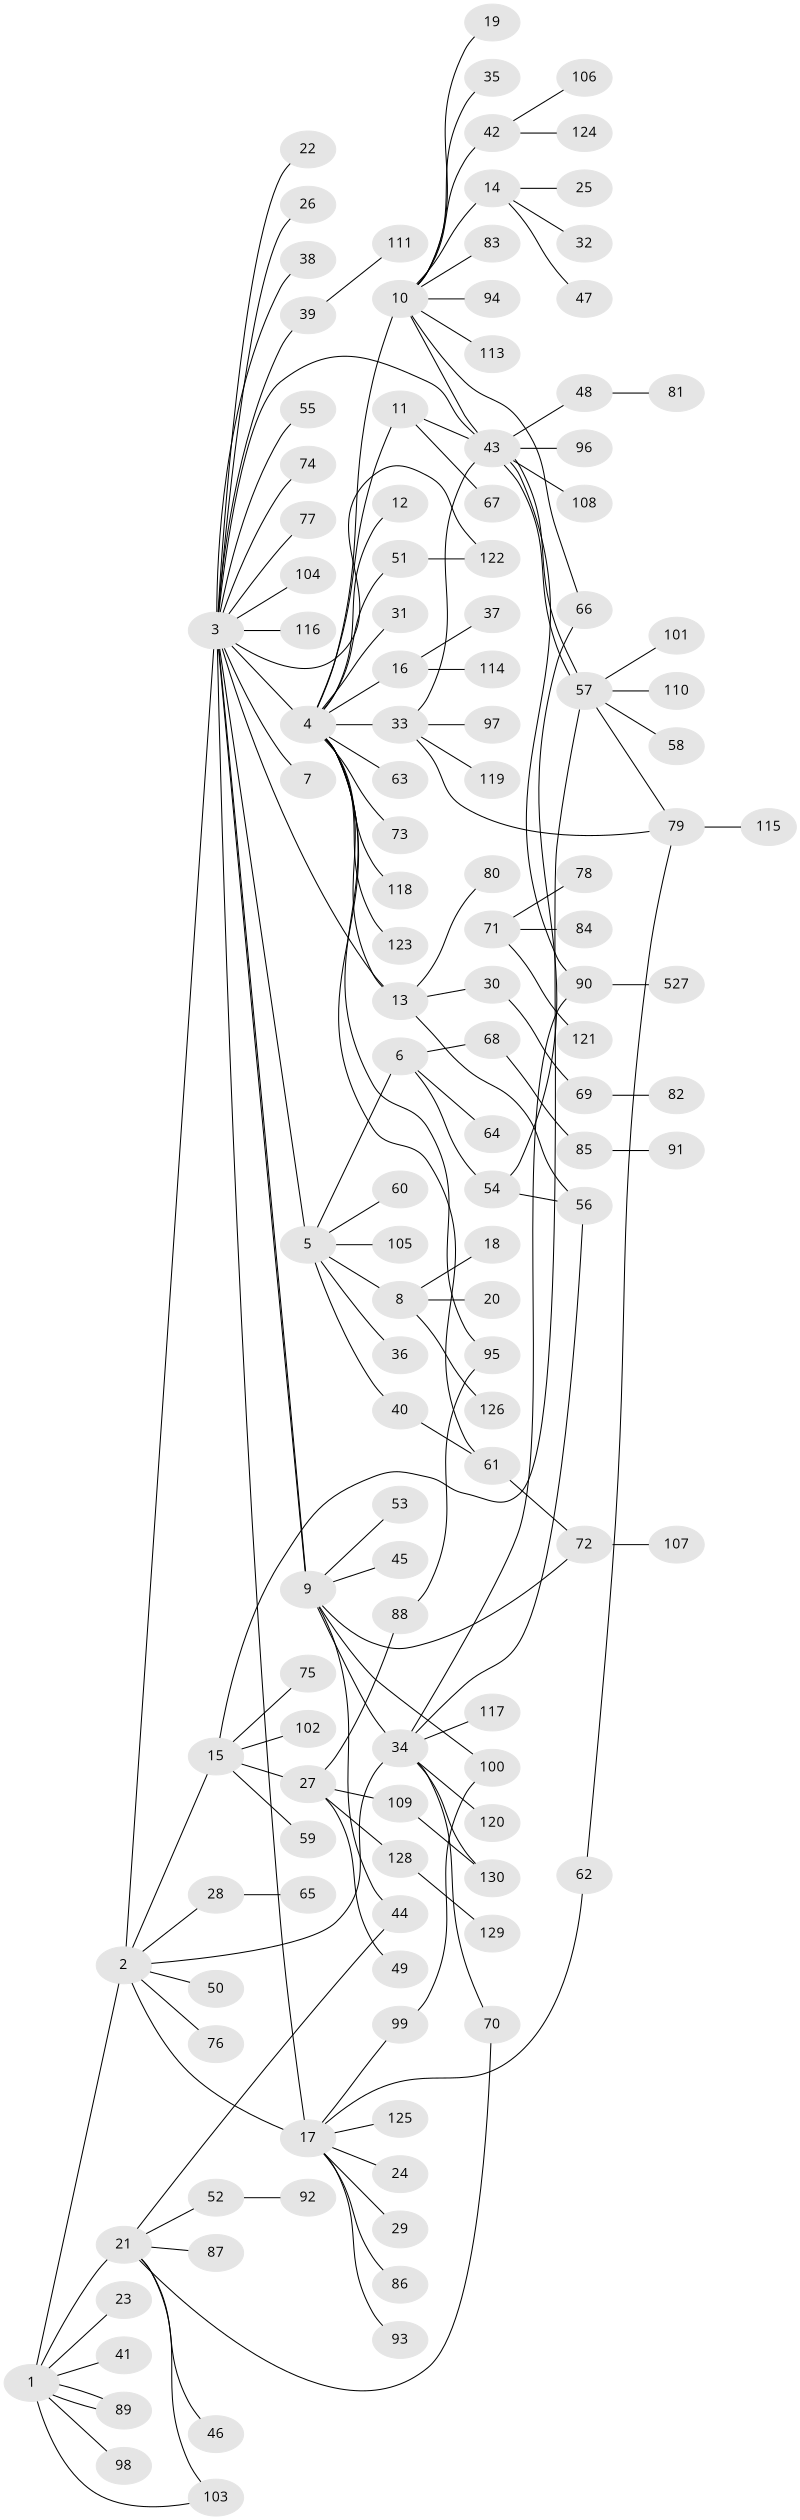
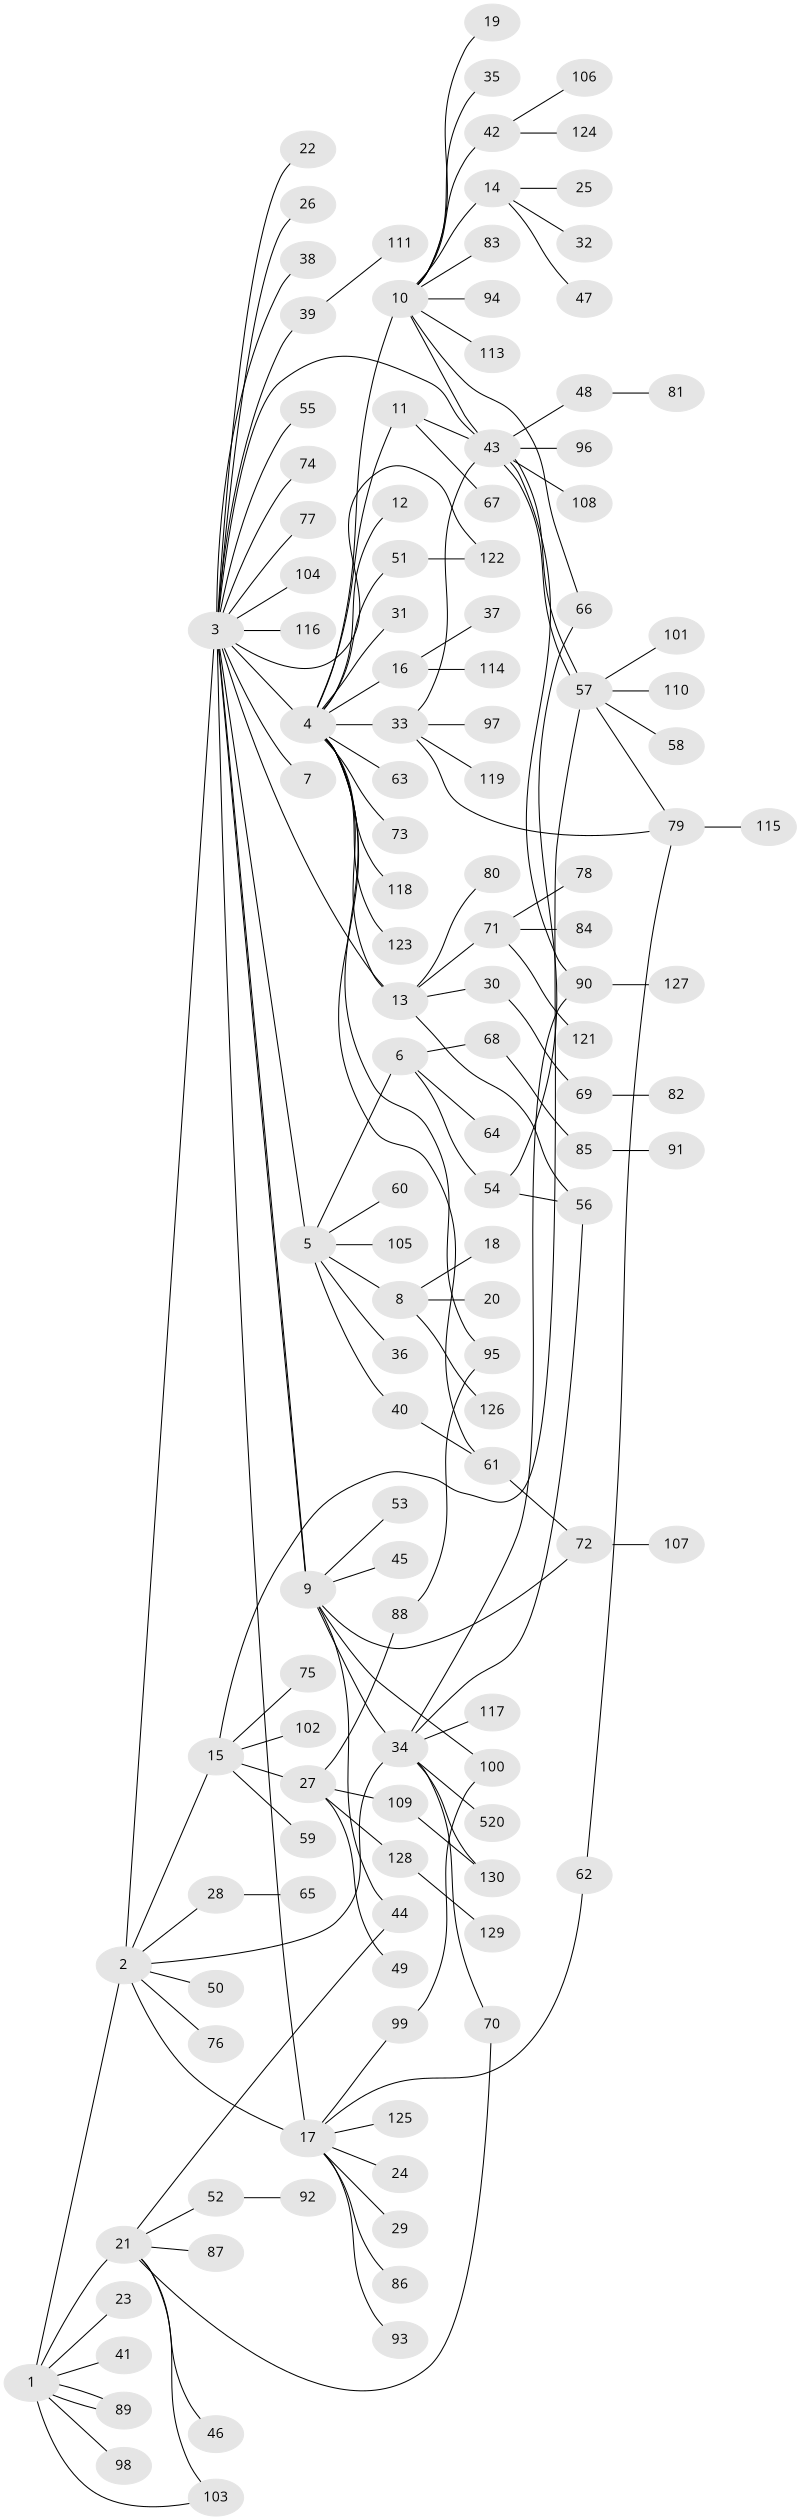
none -> (446, 965)
(677, 985) -> (677, 985)
(492, 1823) -> (492, 1823)
